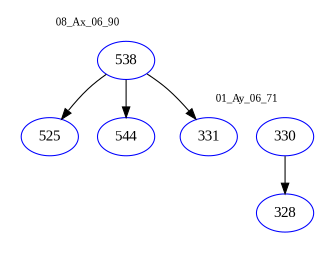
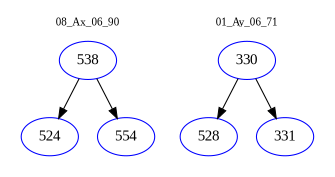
(178, 99) -> (264, 94)
(50, 137) -> (50, 137)
(126, 137) -> (126, 137)
(285, 213) -> (209, 137)
